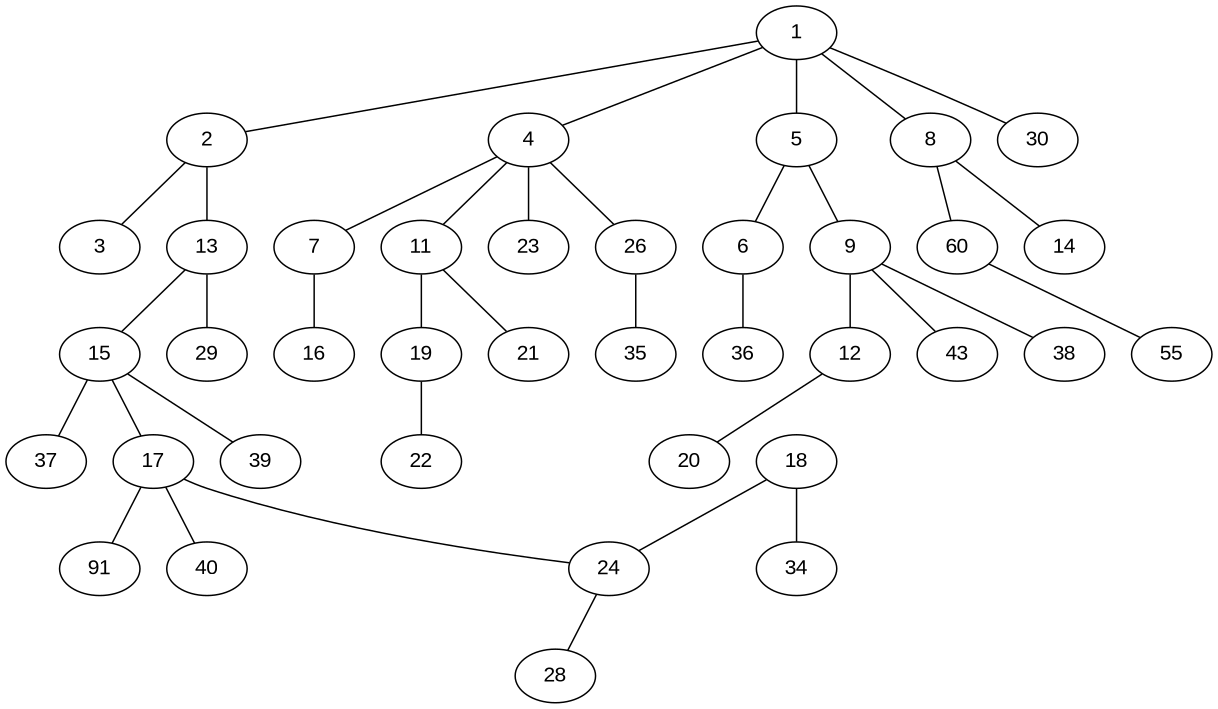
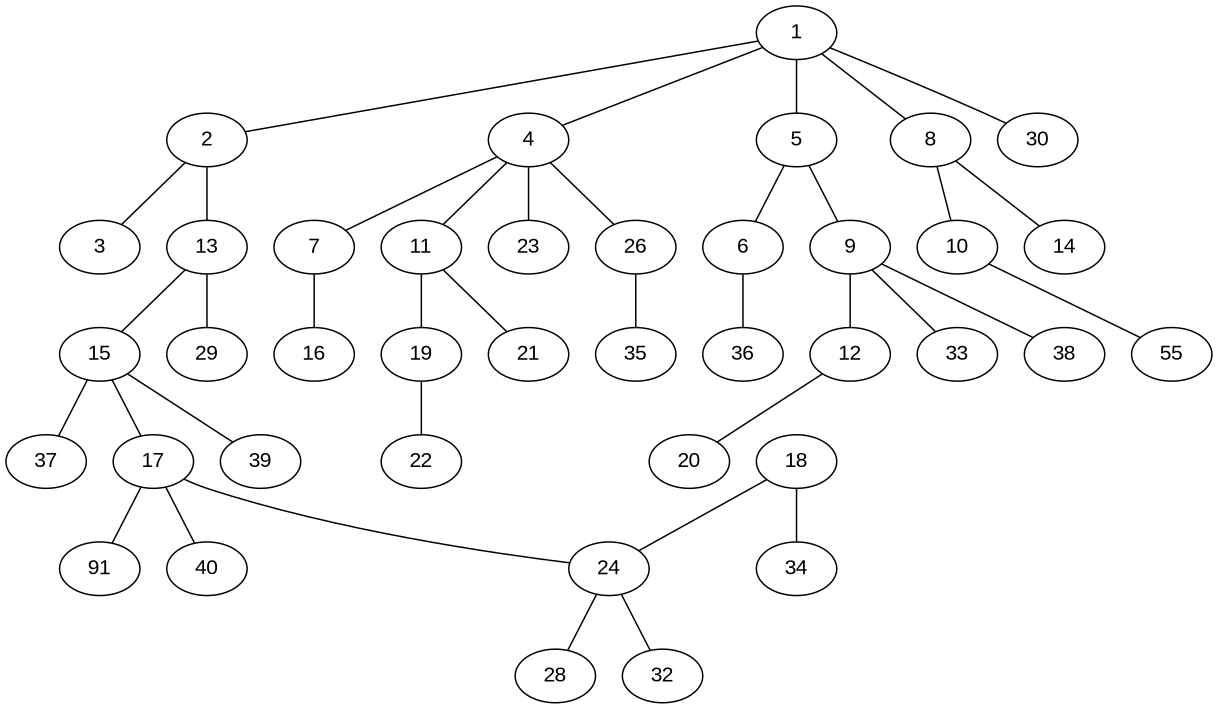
(957, 247) -> (957, 247)
(957, 354) -> (957, 354)
none -> (663, 676)
